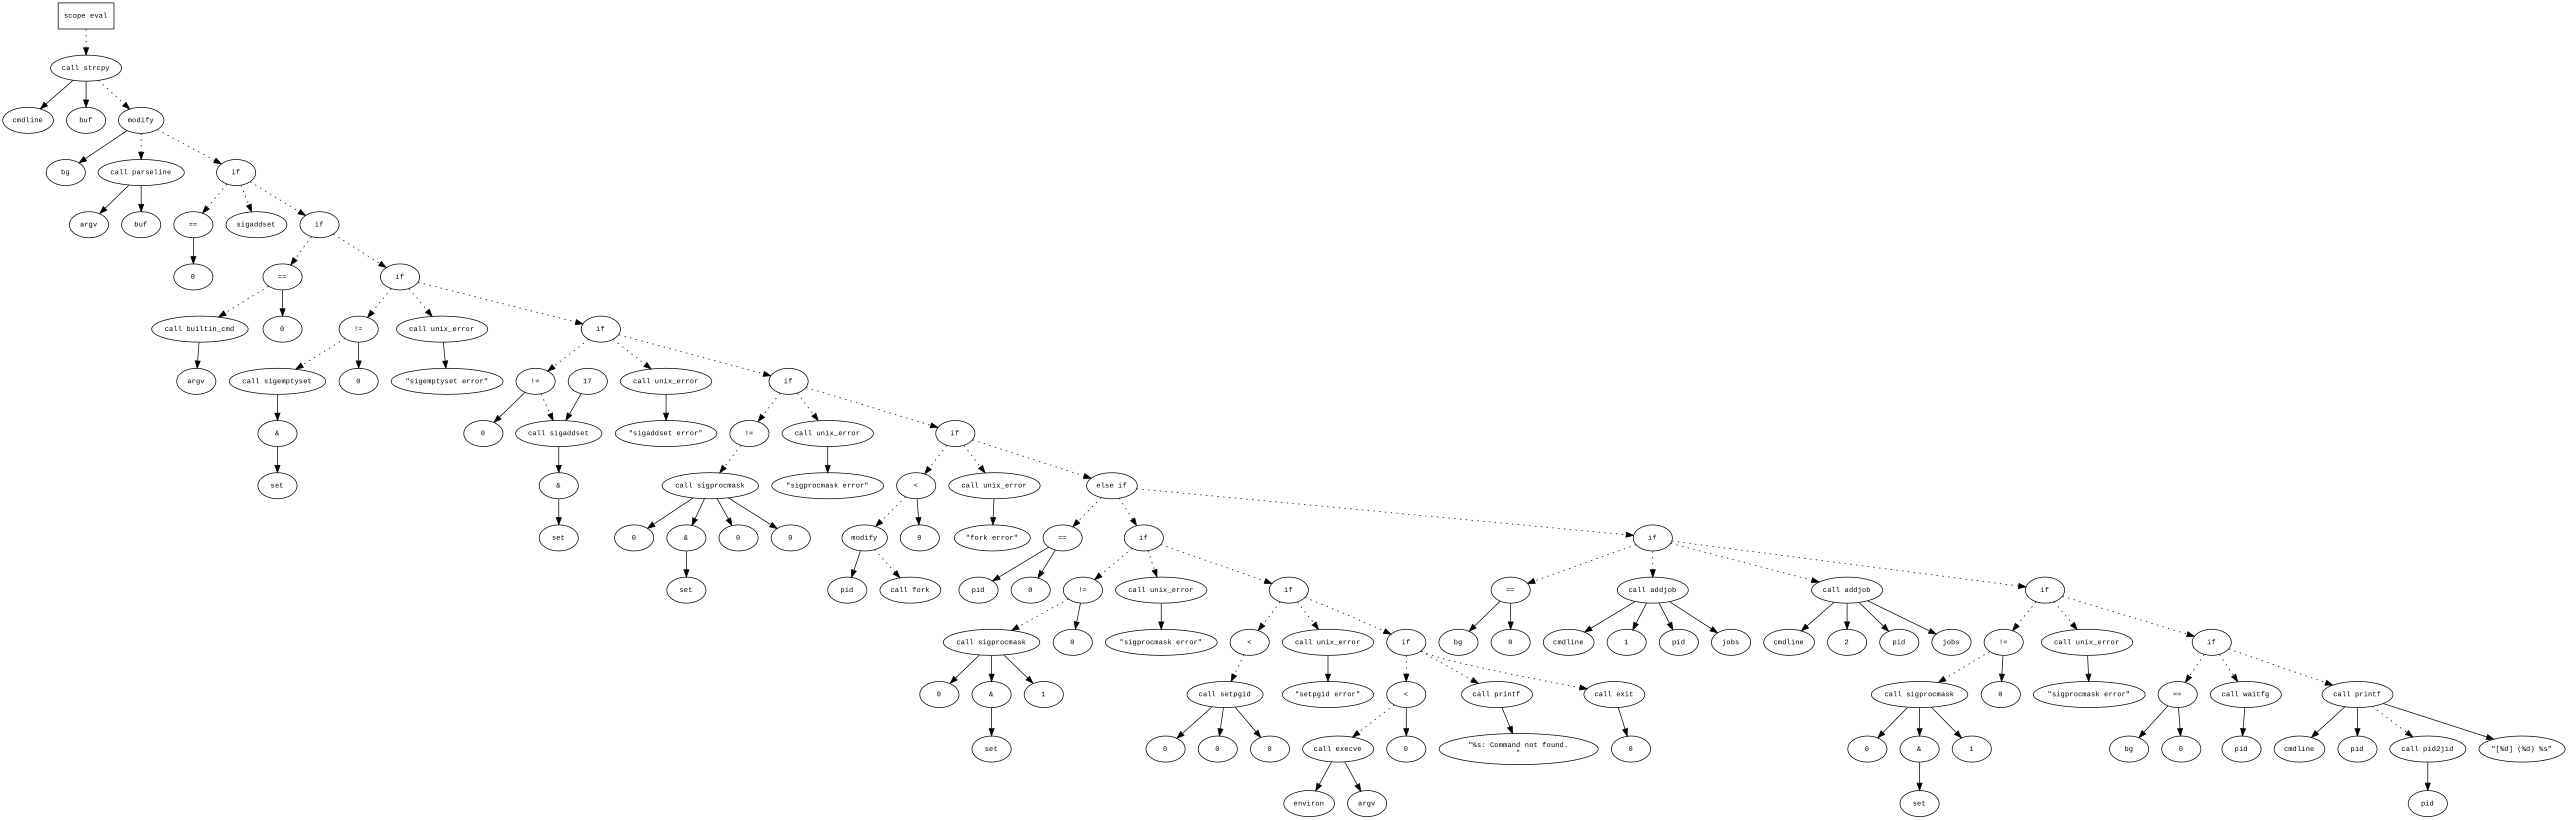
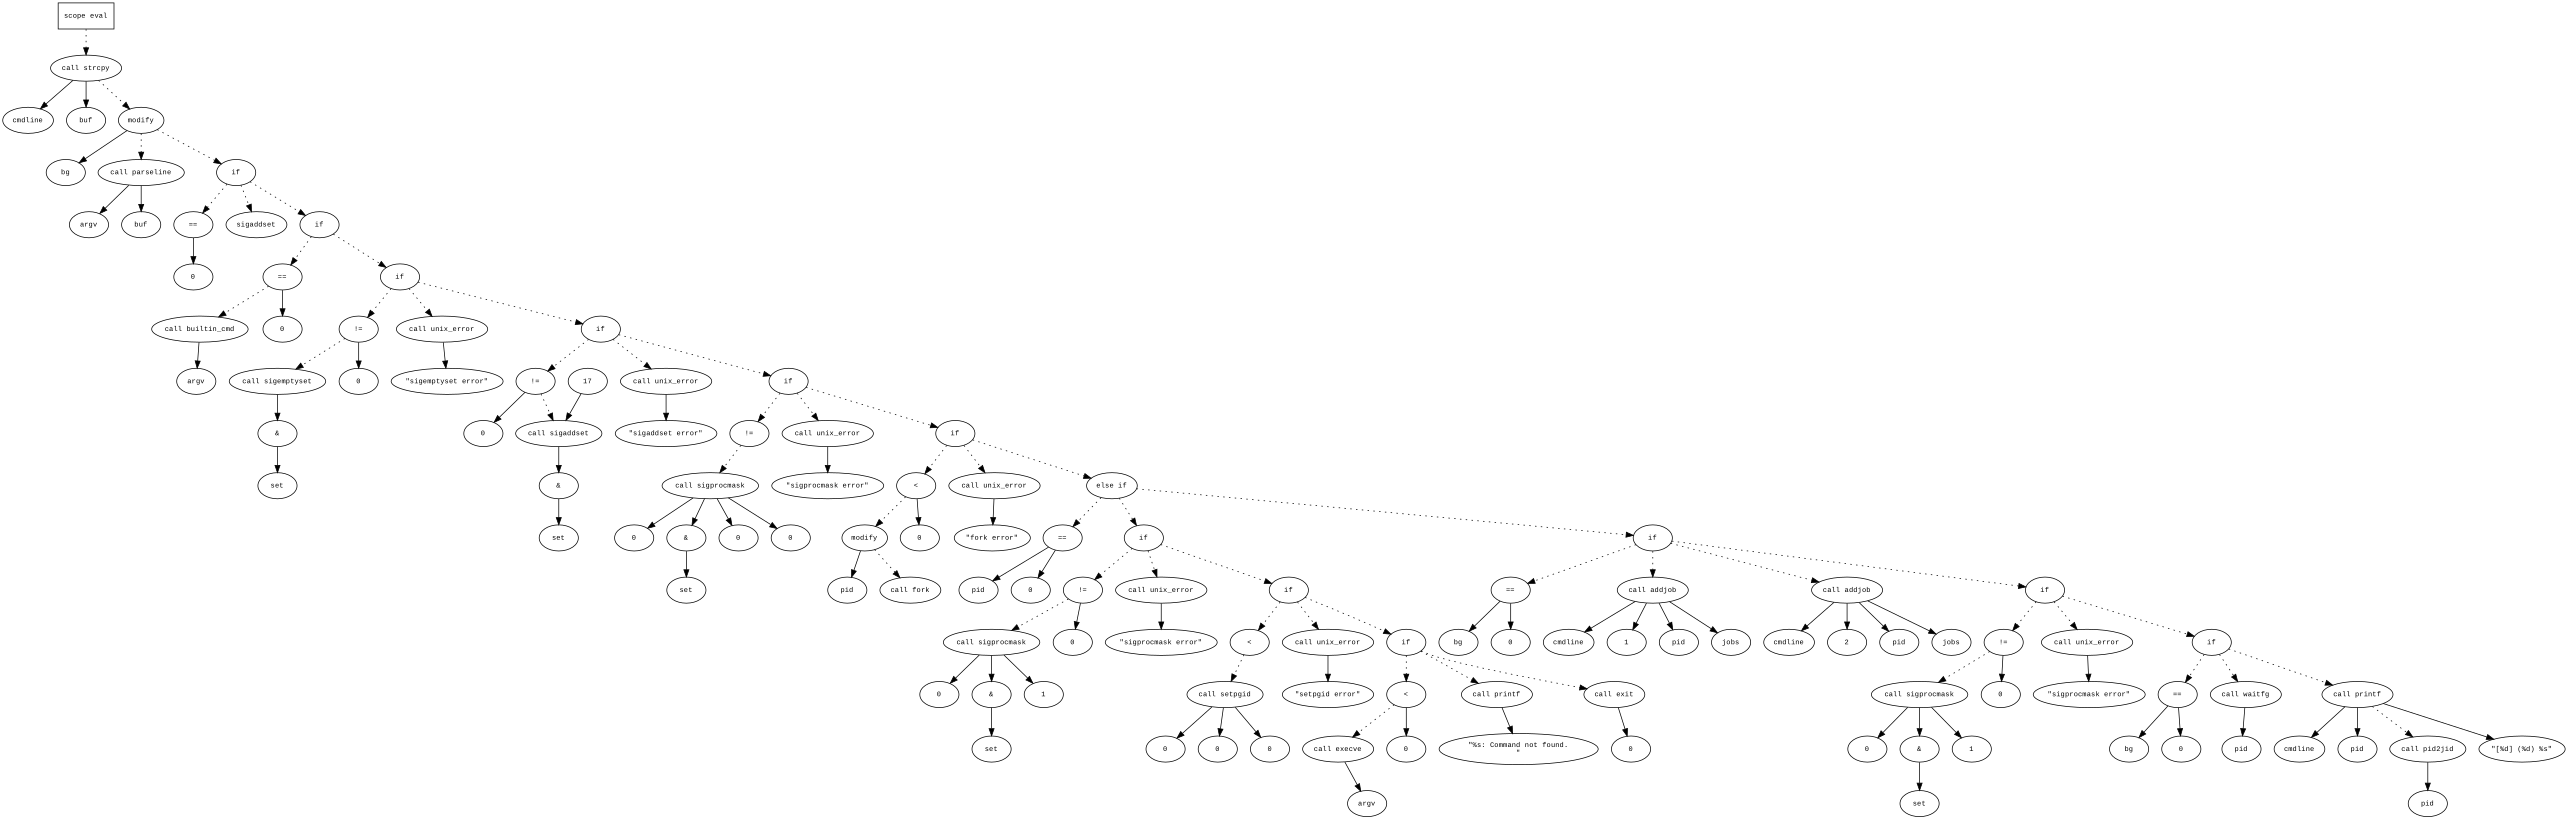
(1309, 804) -> none
